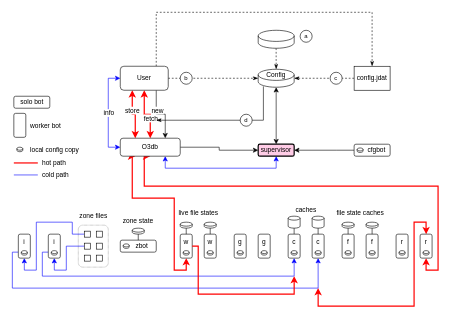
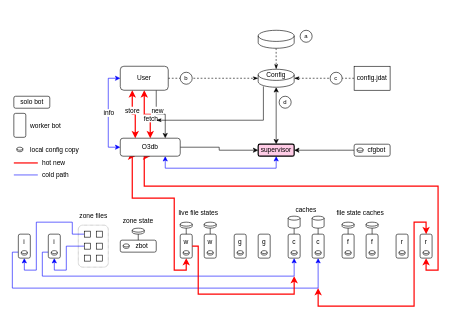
(262, 12) -> none
(246, 120) -> (285, 102)
(56, 163) -> (54, 163)
